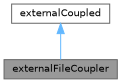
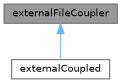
(61, 47) -> (61, 47)
